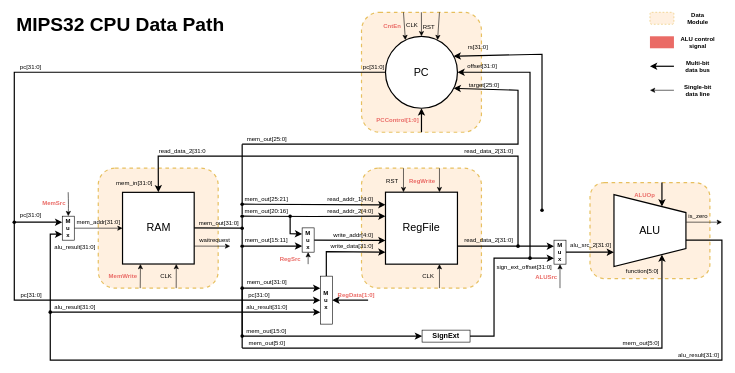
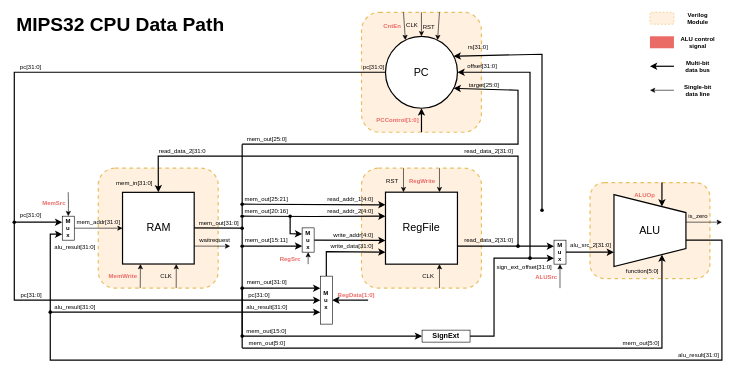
(698, 18) -> (698, 18)
